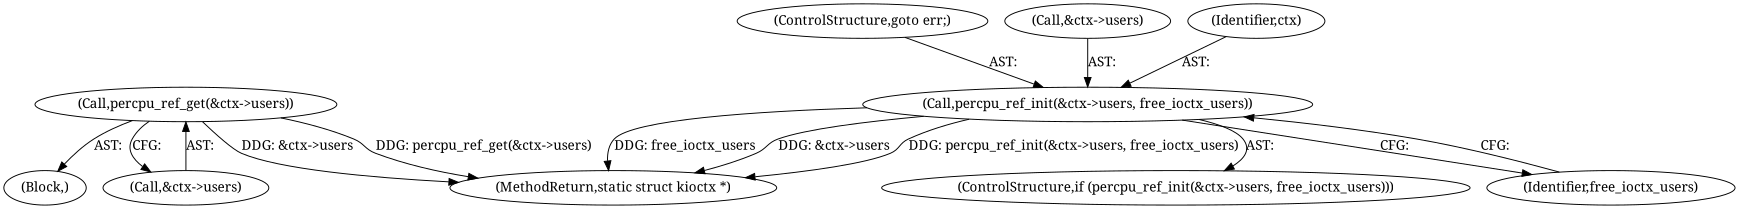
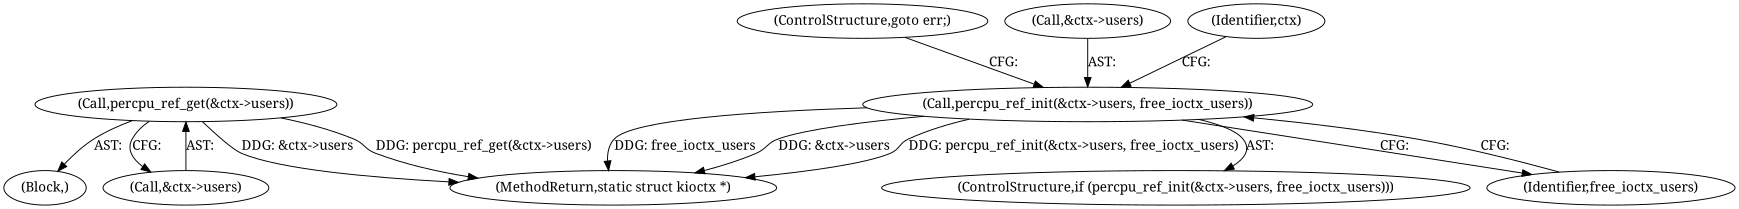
(1005, 63) -> (1005, 63)
(1198, 63) -> (1198, 63)
